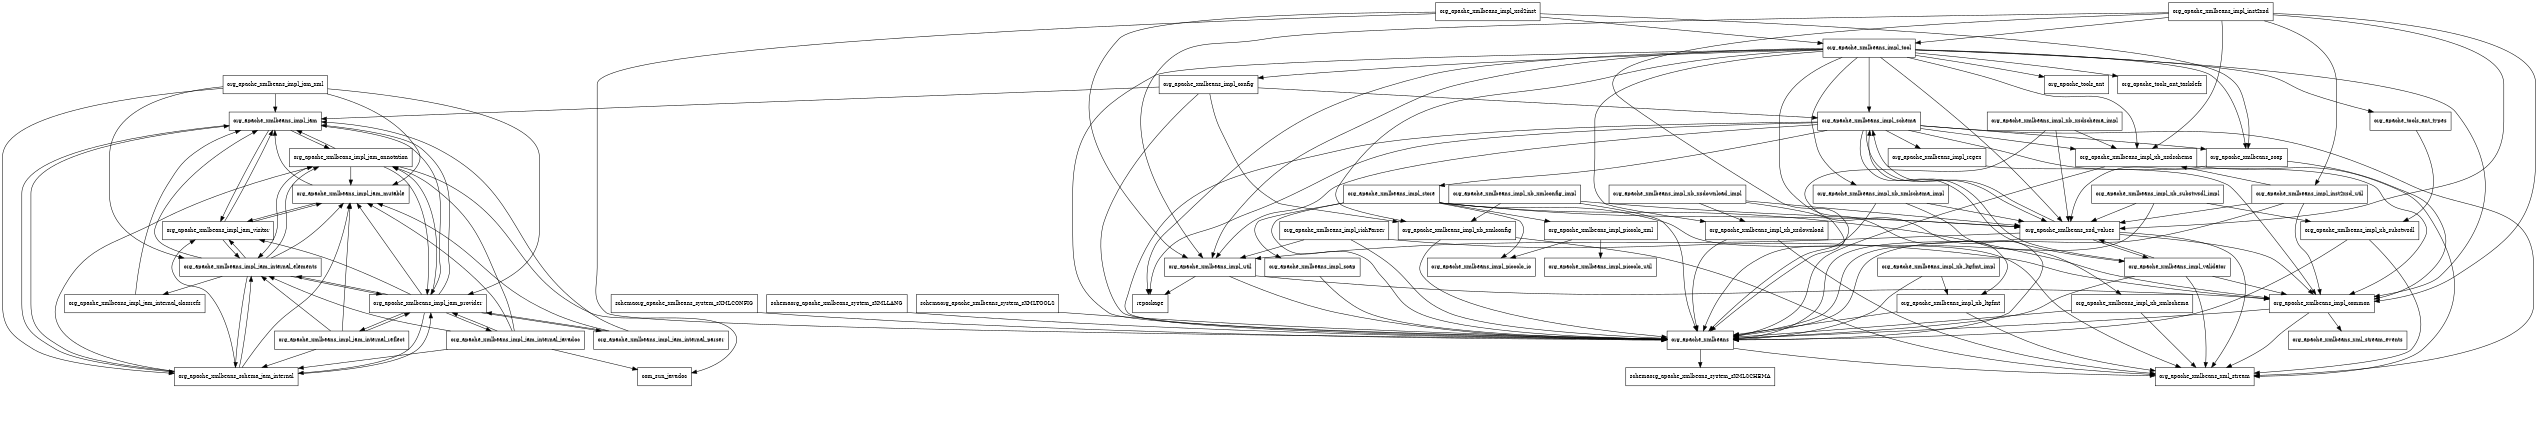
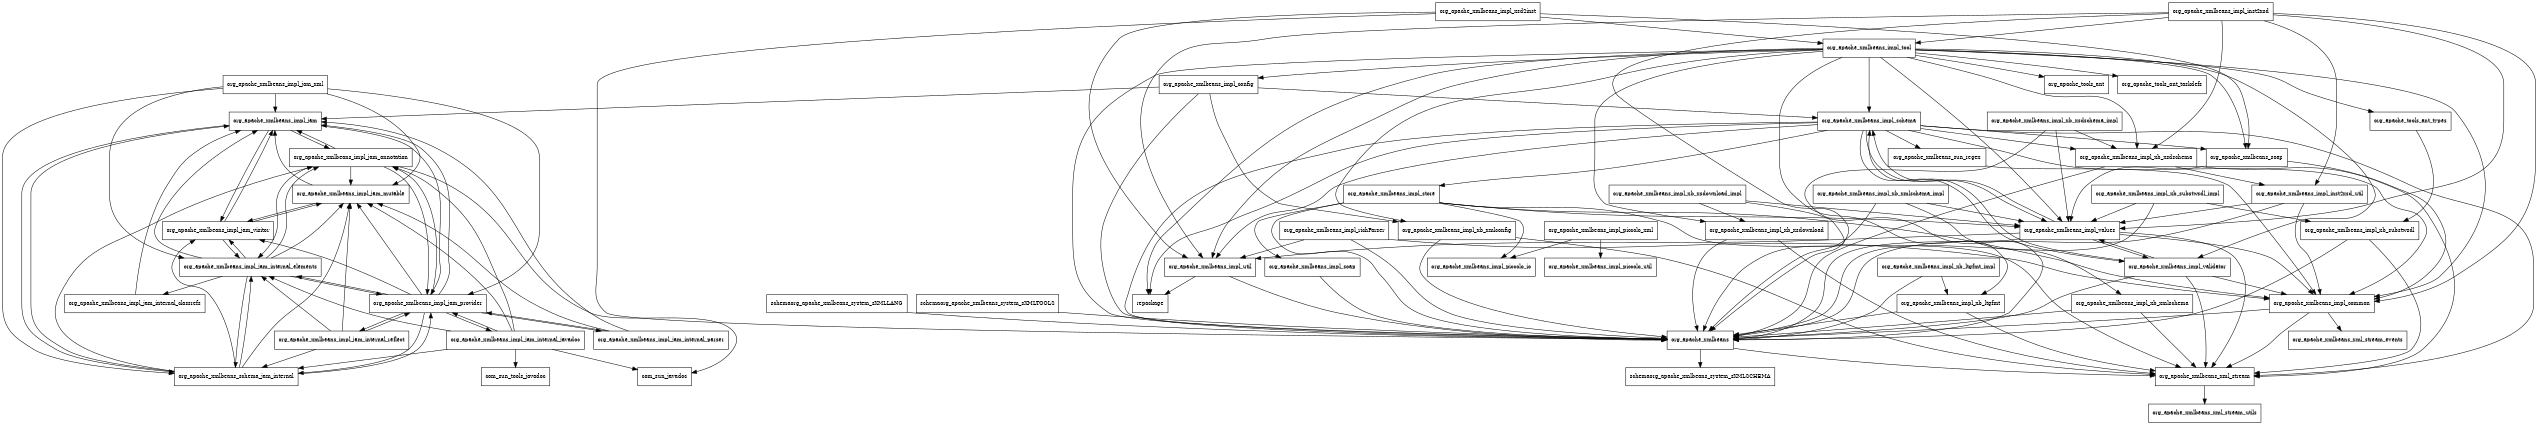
(1813, 112) -> (2259, 92)
(1937, 158) -> (1937, 158)
(2228, 176) -> (2217, 175)
(1515, 194) -> none
(1513, 215) -> none
(2070, 231) -> (2070, 231)
(1735, 293) -> none
(684, 304) -> none
none -> (516, 377)
none -> (2205, 413)
